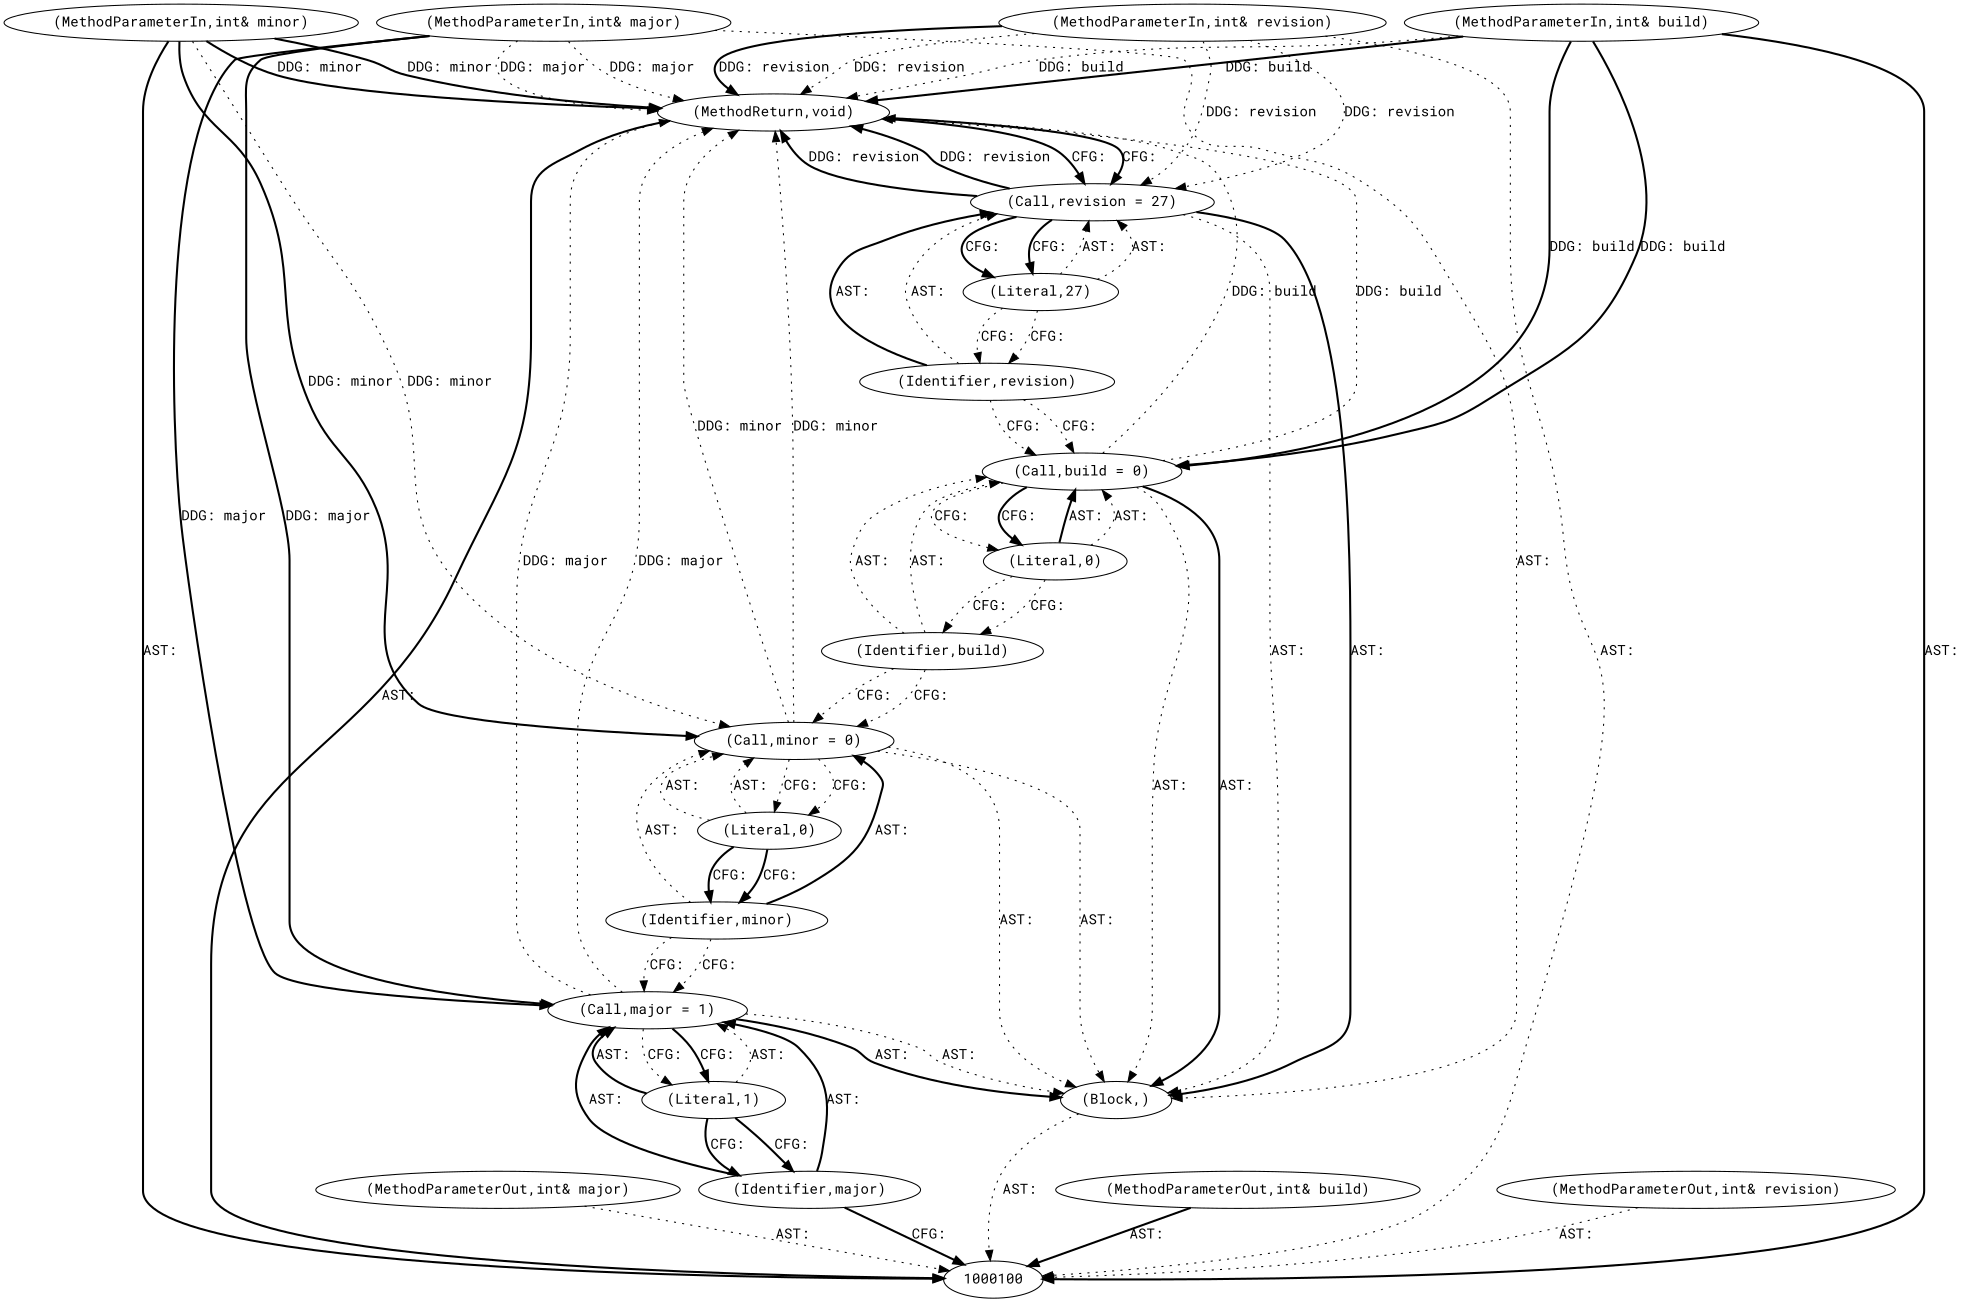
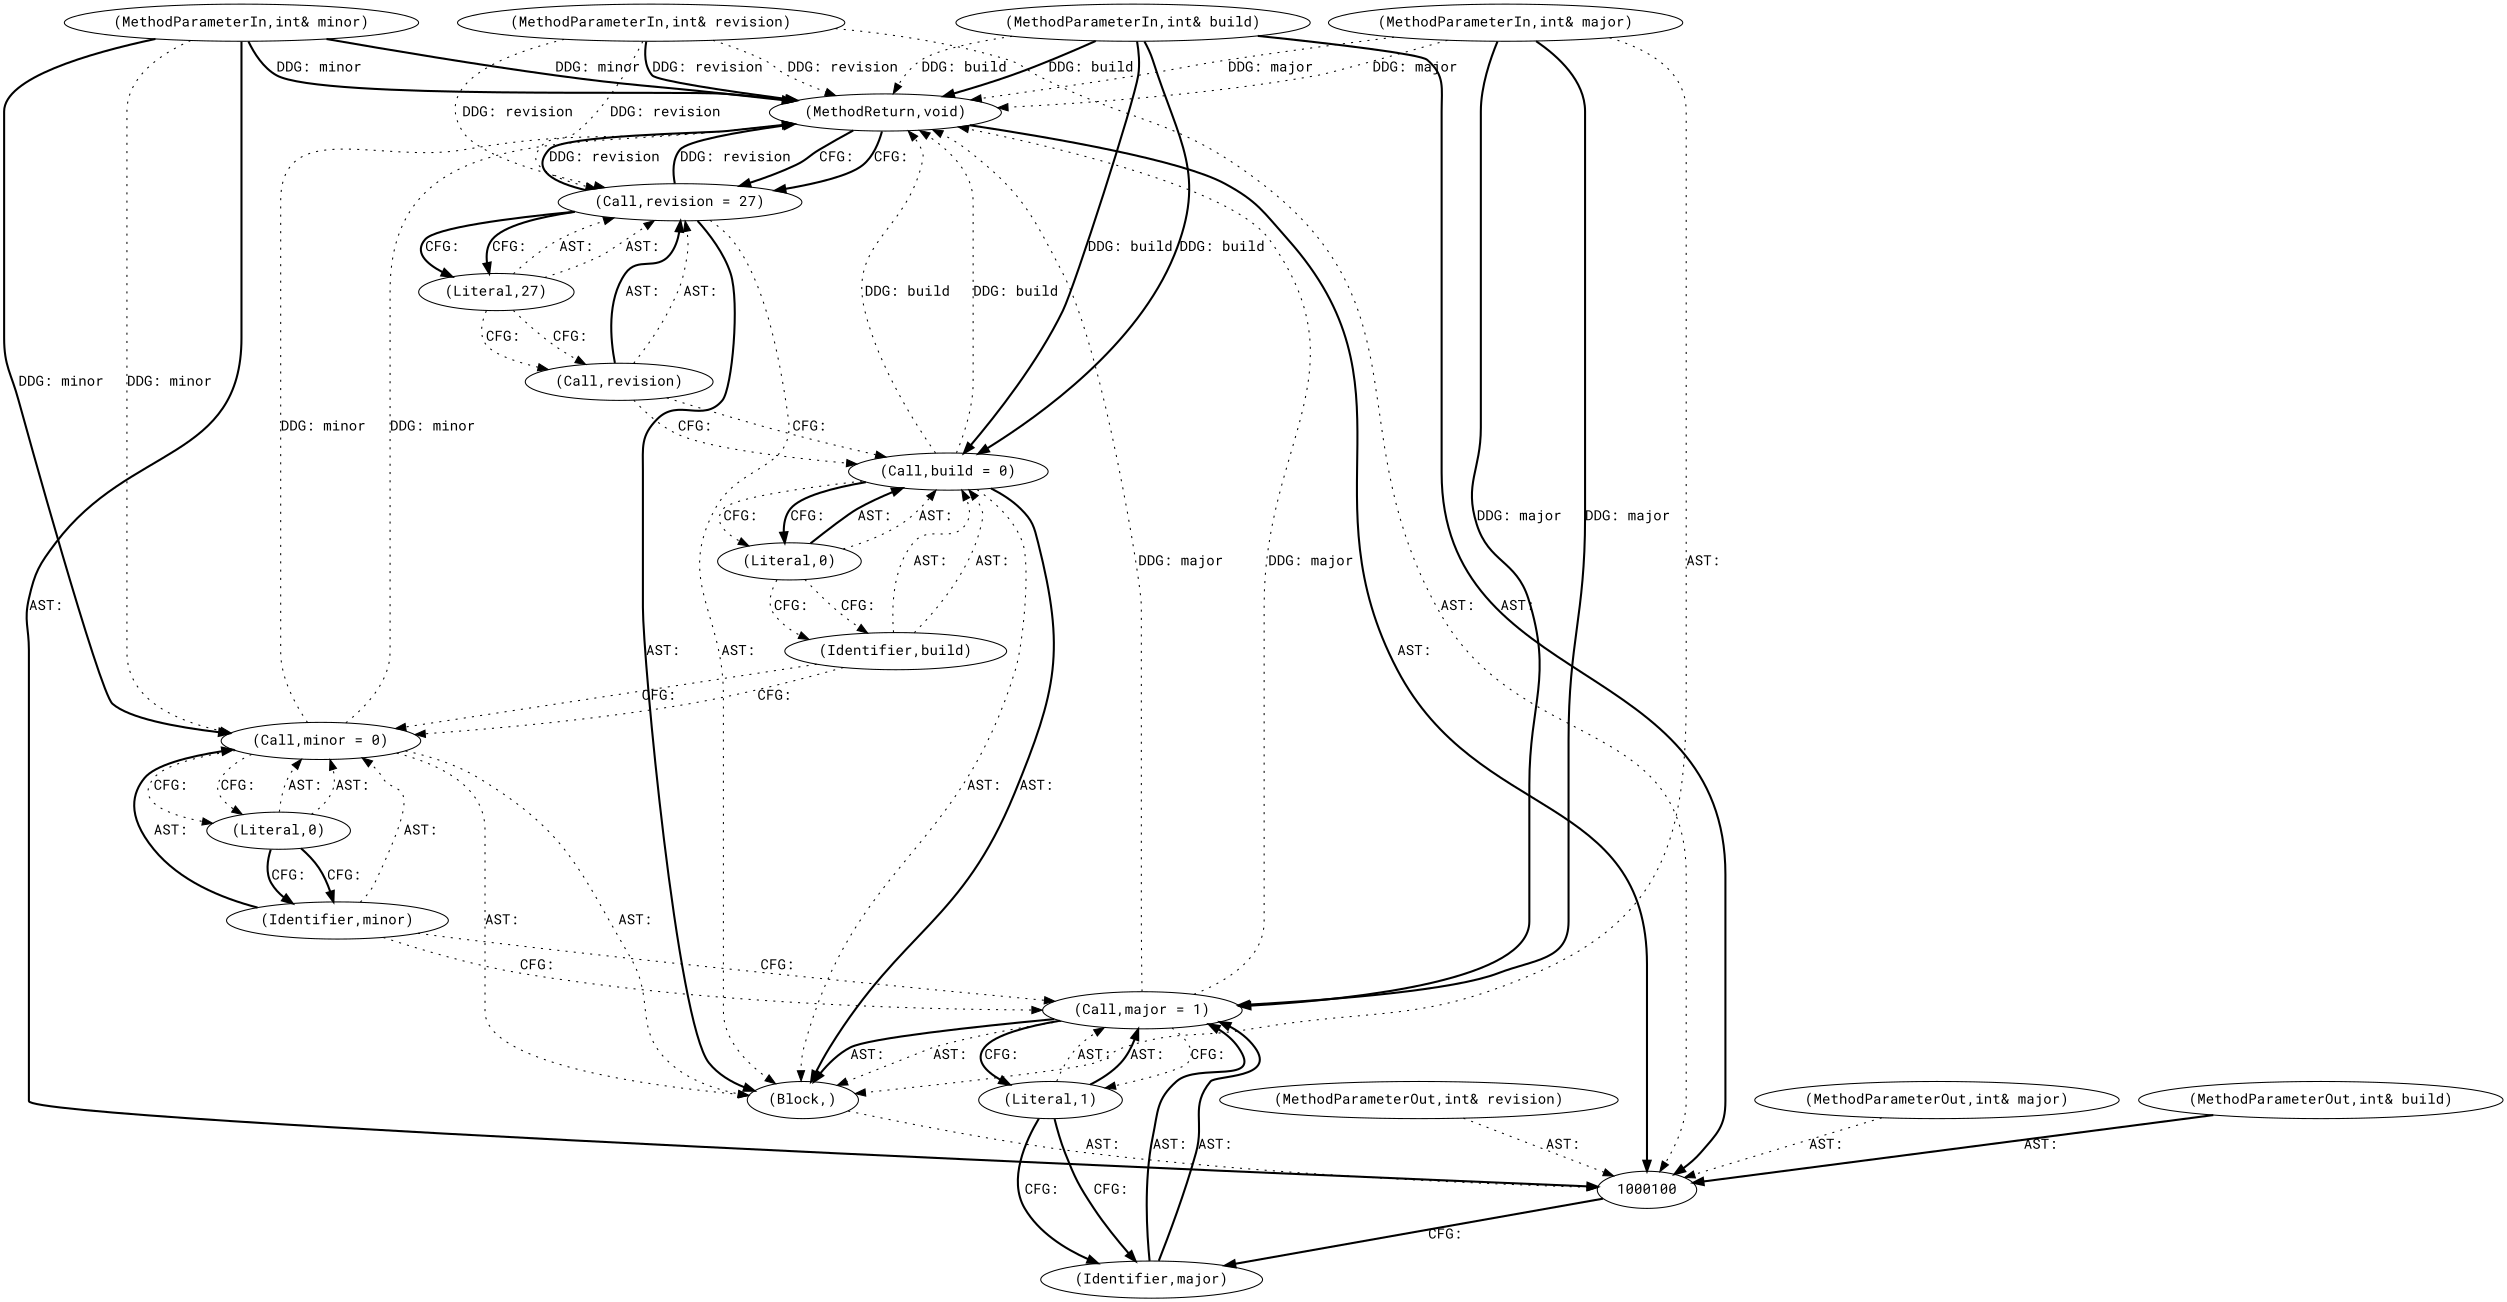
(987, 382) -> (619, 382)
(899, 1234) -> (1419, 1231)
